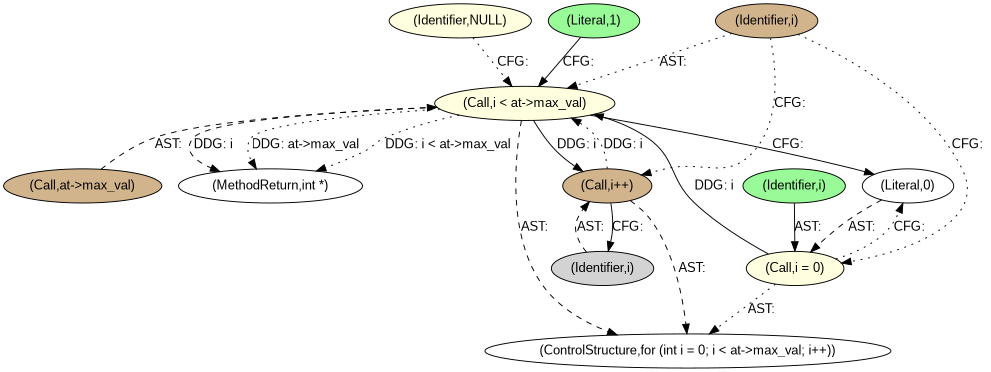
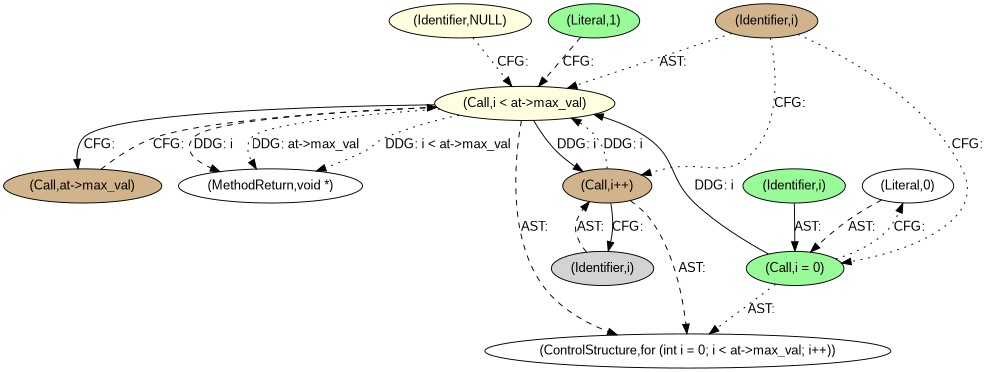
(563, 58) -> (563, 58)
(728, 141) -> (246, 111)
(170, 145) -> (170, 145)
(271, 186) -> (271, 186)
(795, 268) -> (795, 268)
